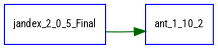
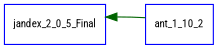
(120, 32) -> (131, 17)
